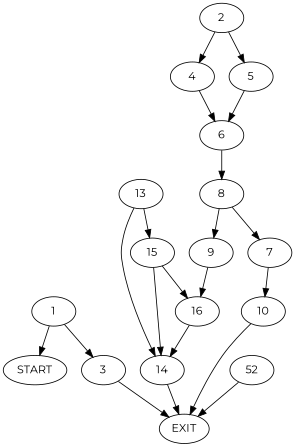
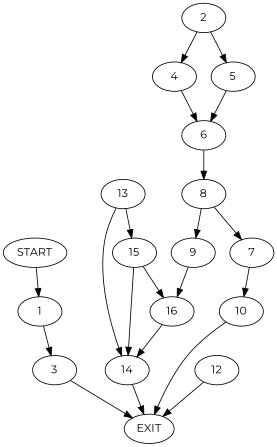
(46, 337) -> (37, 278)
(252, 370) -> (217, 370)
